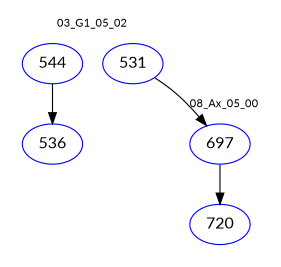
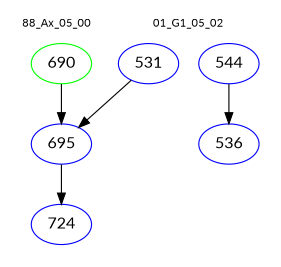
(93, 24) -> (189, 24)
none -> (61, 64)
(224, 104) -> (57, 24)
(220, 144) -> (61, 144)
(220, 224) -> (61, 224)
